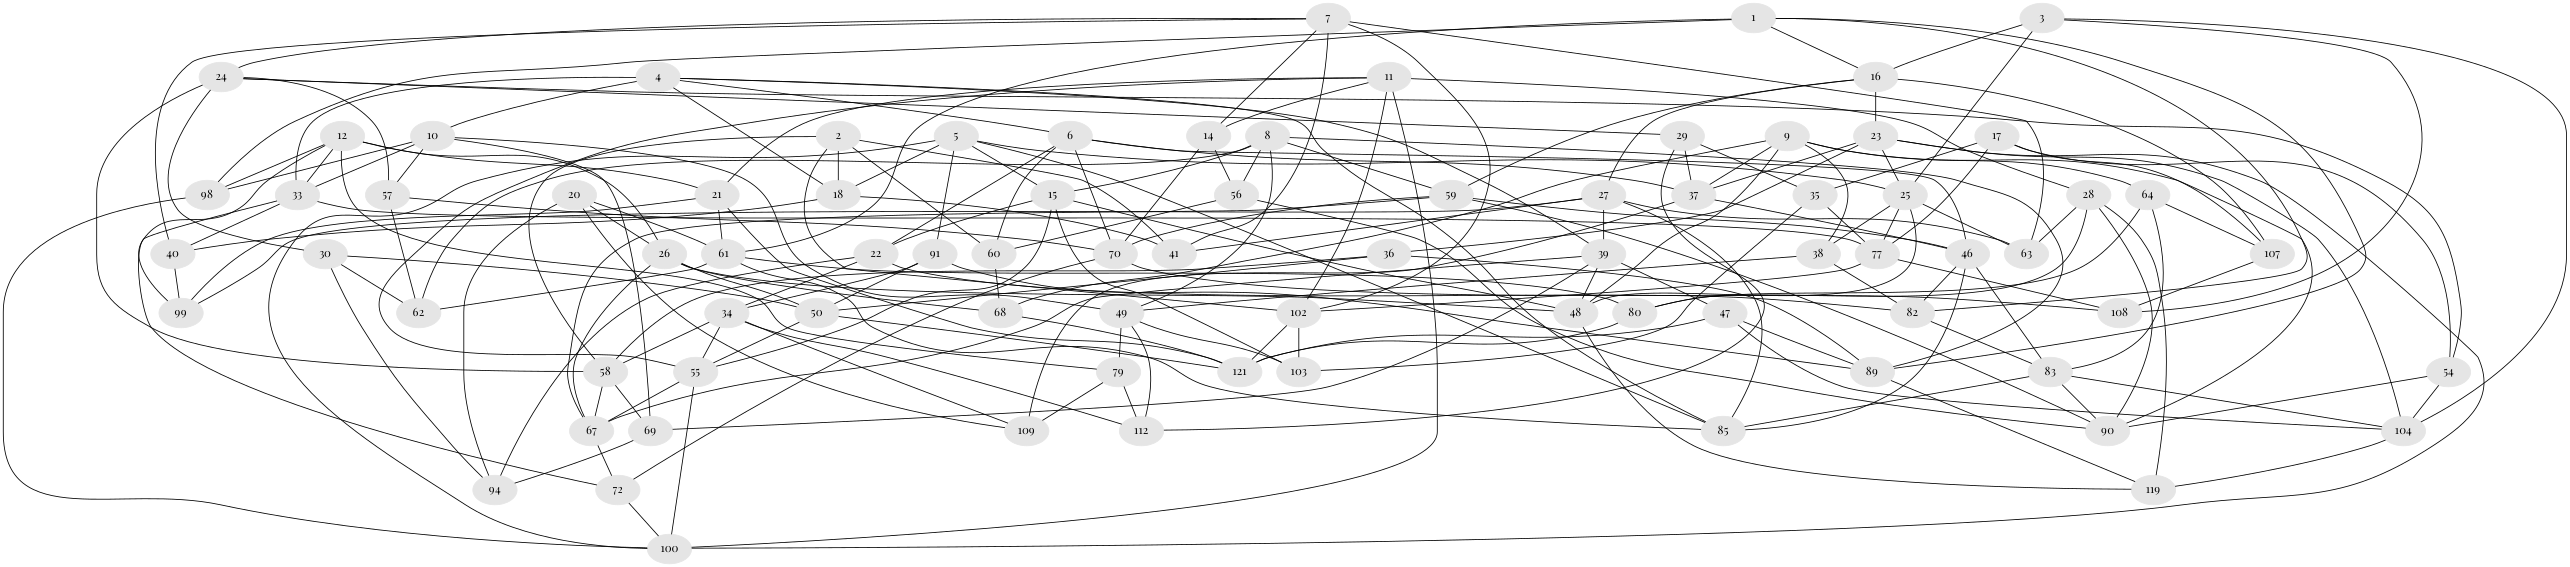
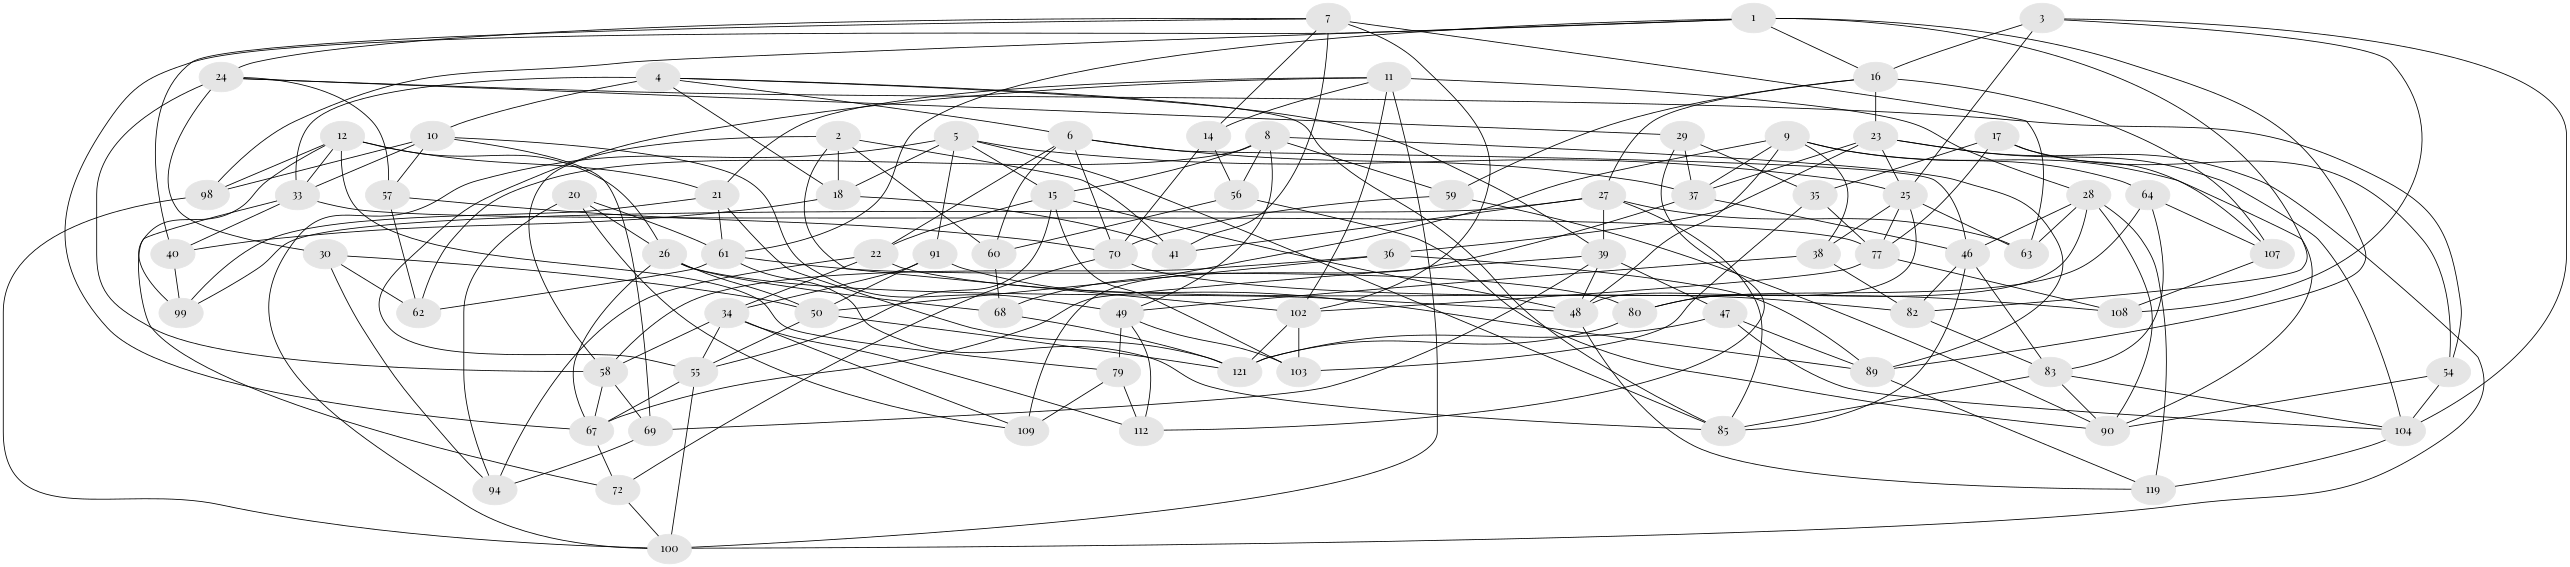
(1794, 225) -> (2028, 225)
(704, 226) -> (673, 35)
